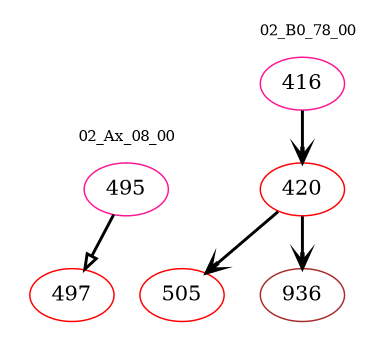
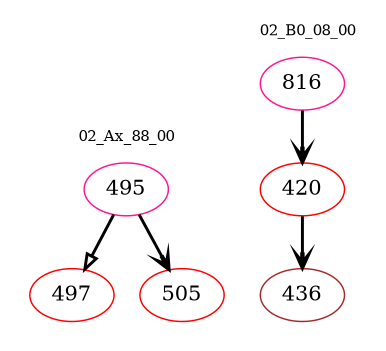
(308, 32) -> (308, 32)
(302, 84) -> (302, 84)
(127, 137) -> (127, 137)
(258, 228) -> (151, 236)
(302, 295) -> (302, 295)
